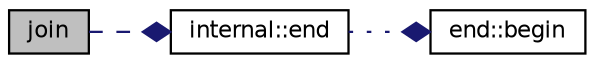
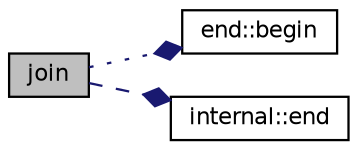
(375, 32) -> (122, 60)
